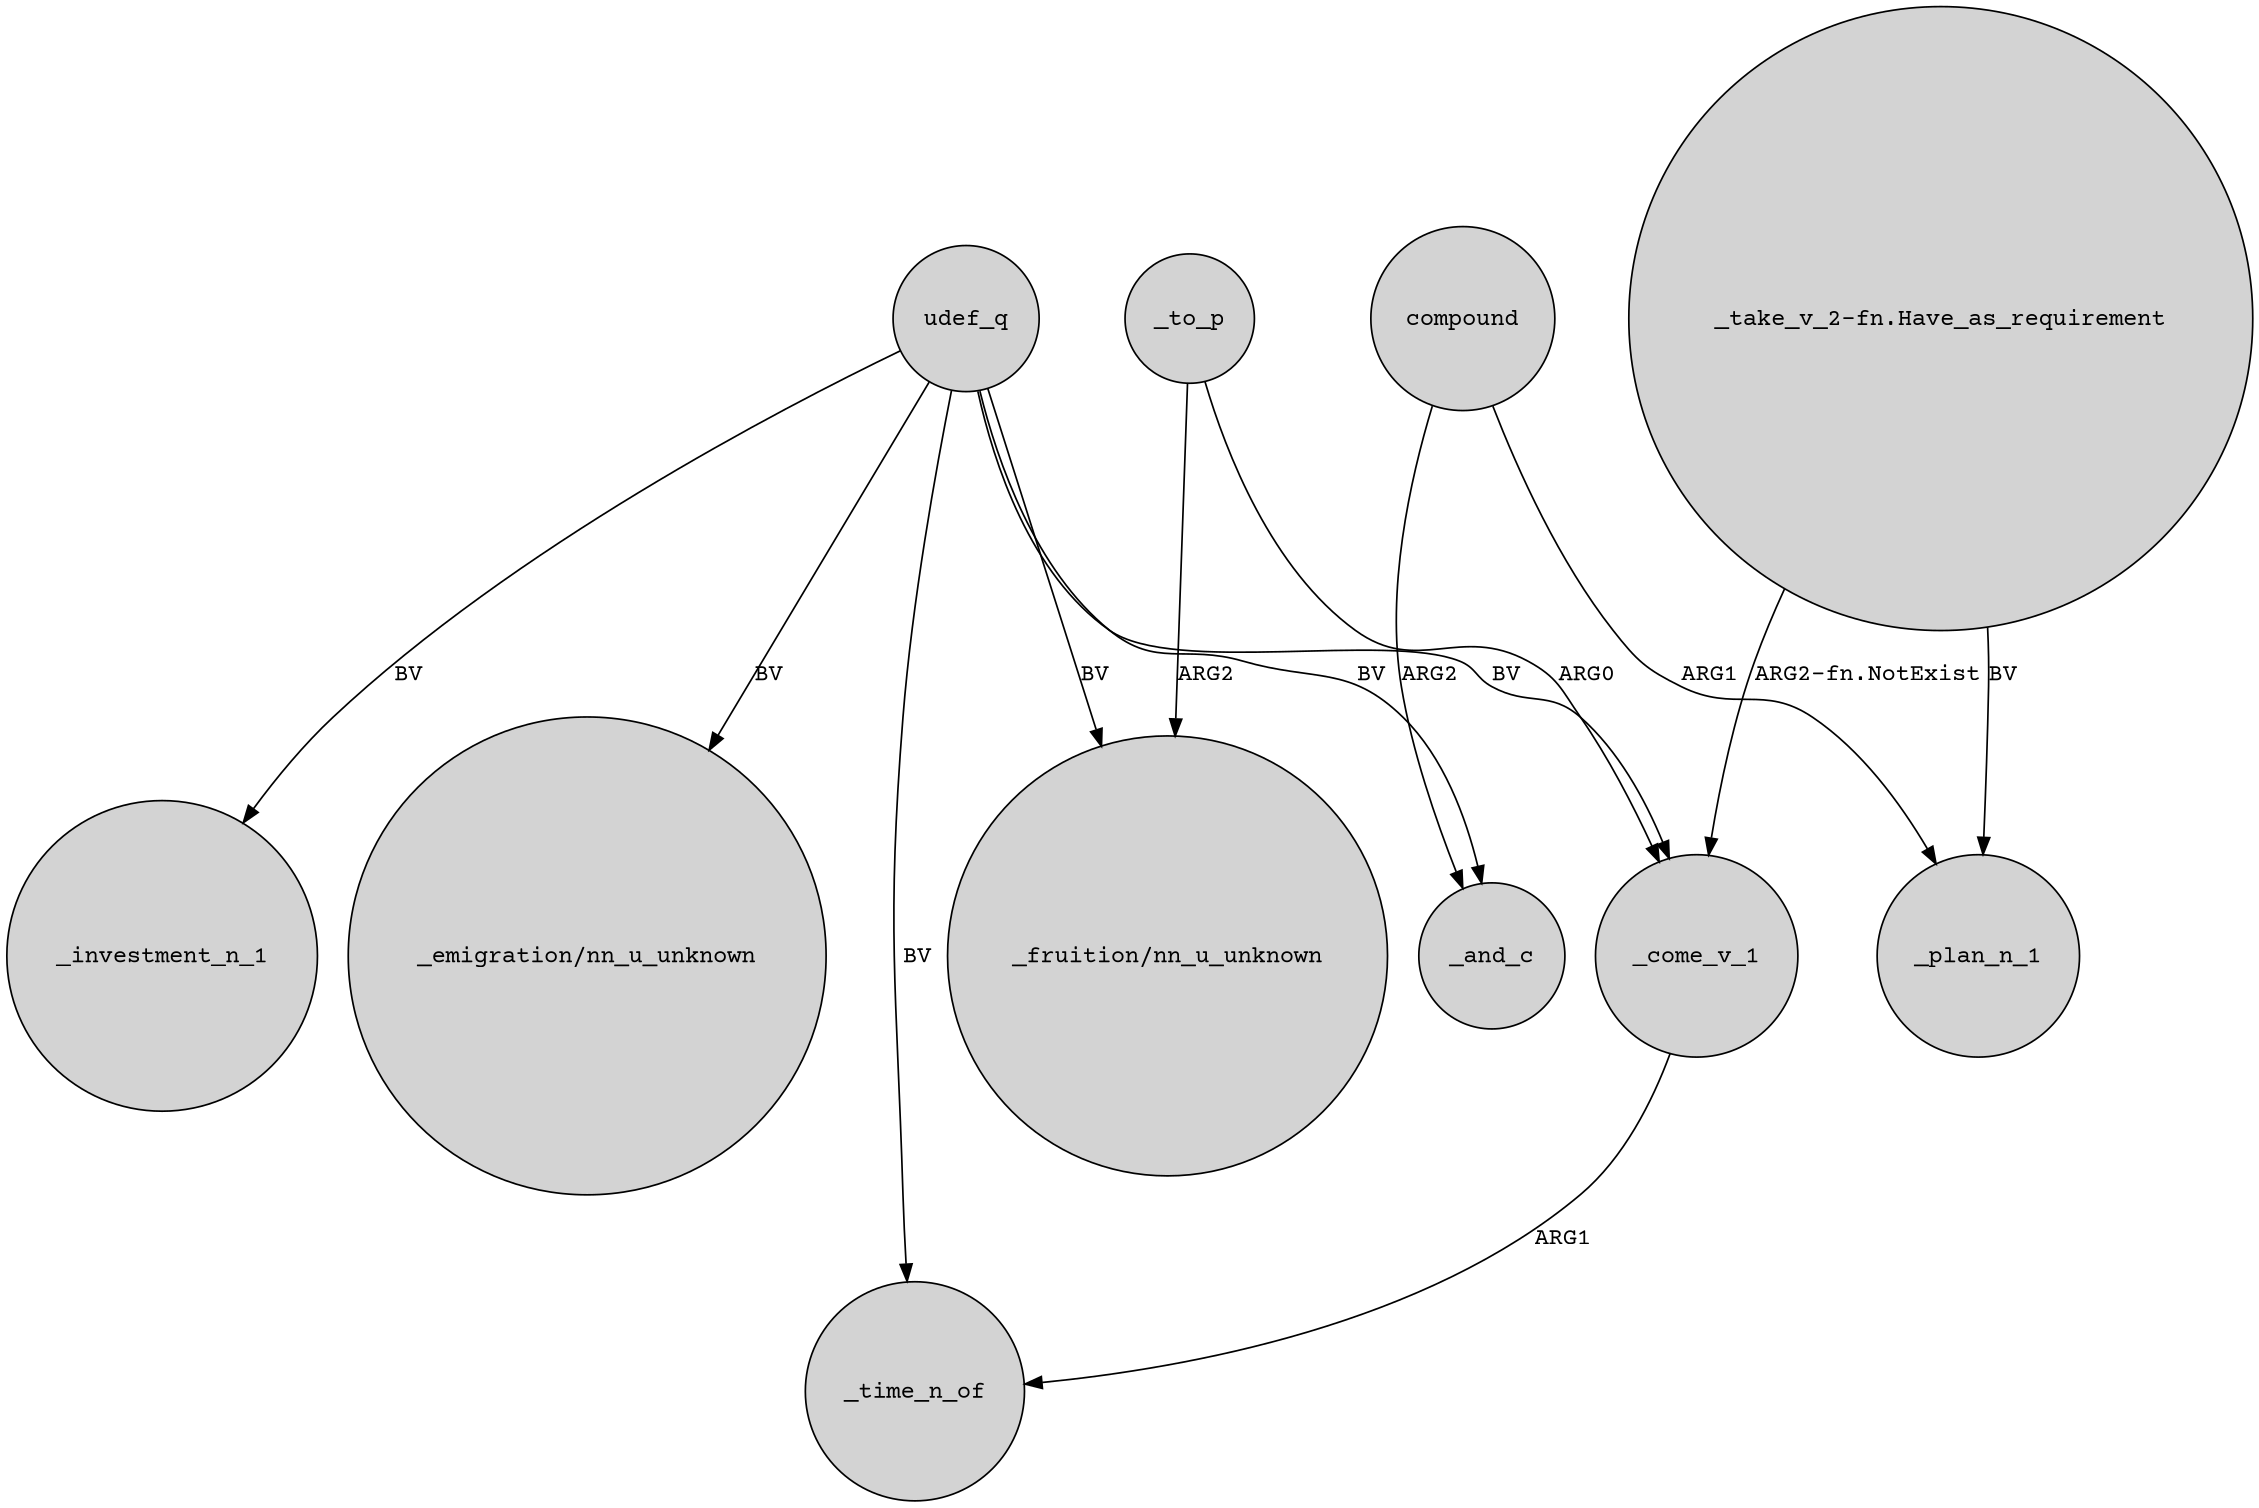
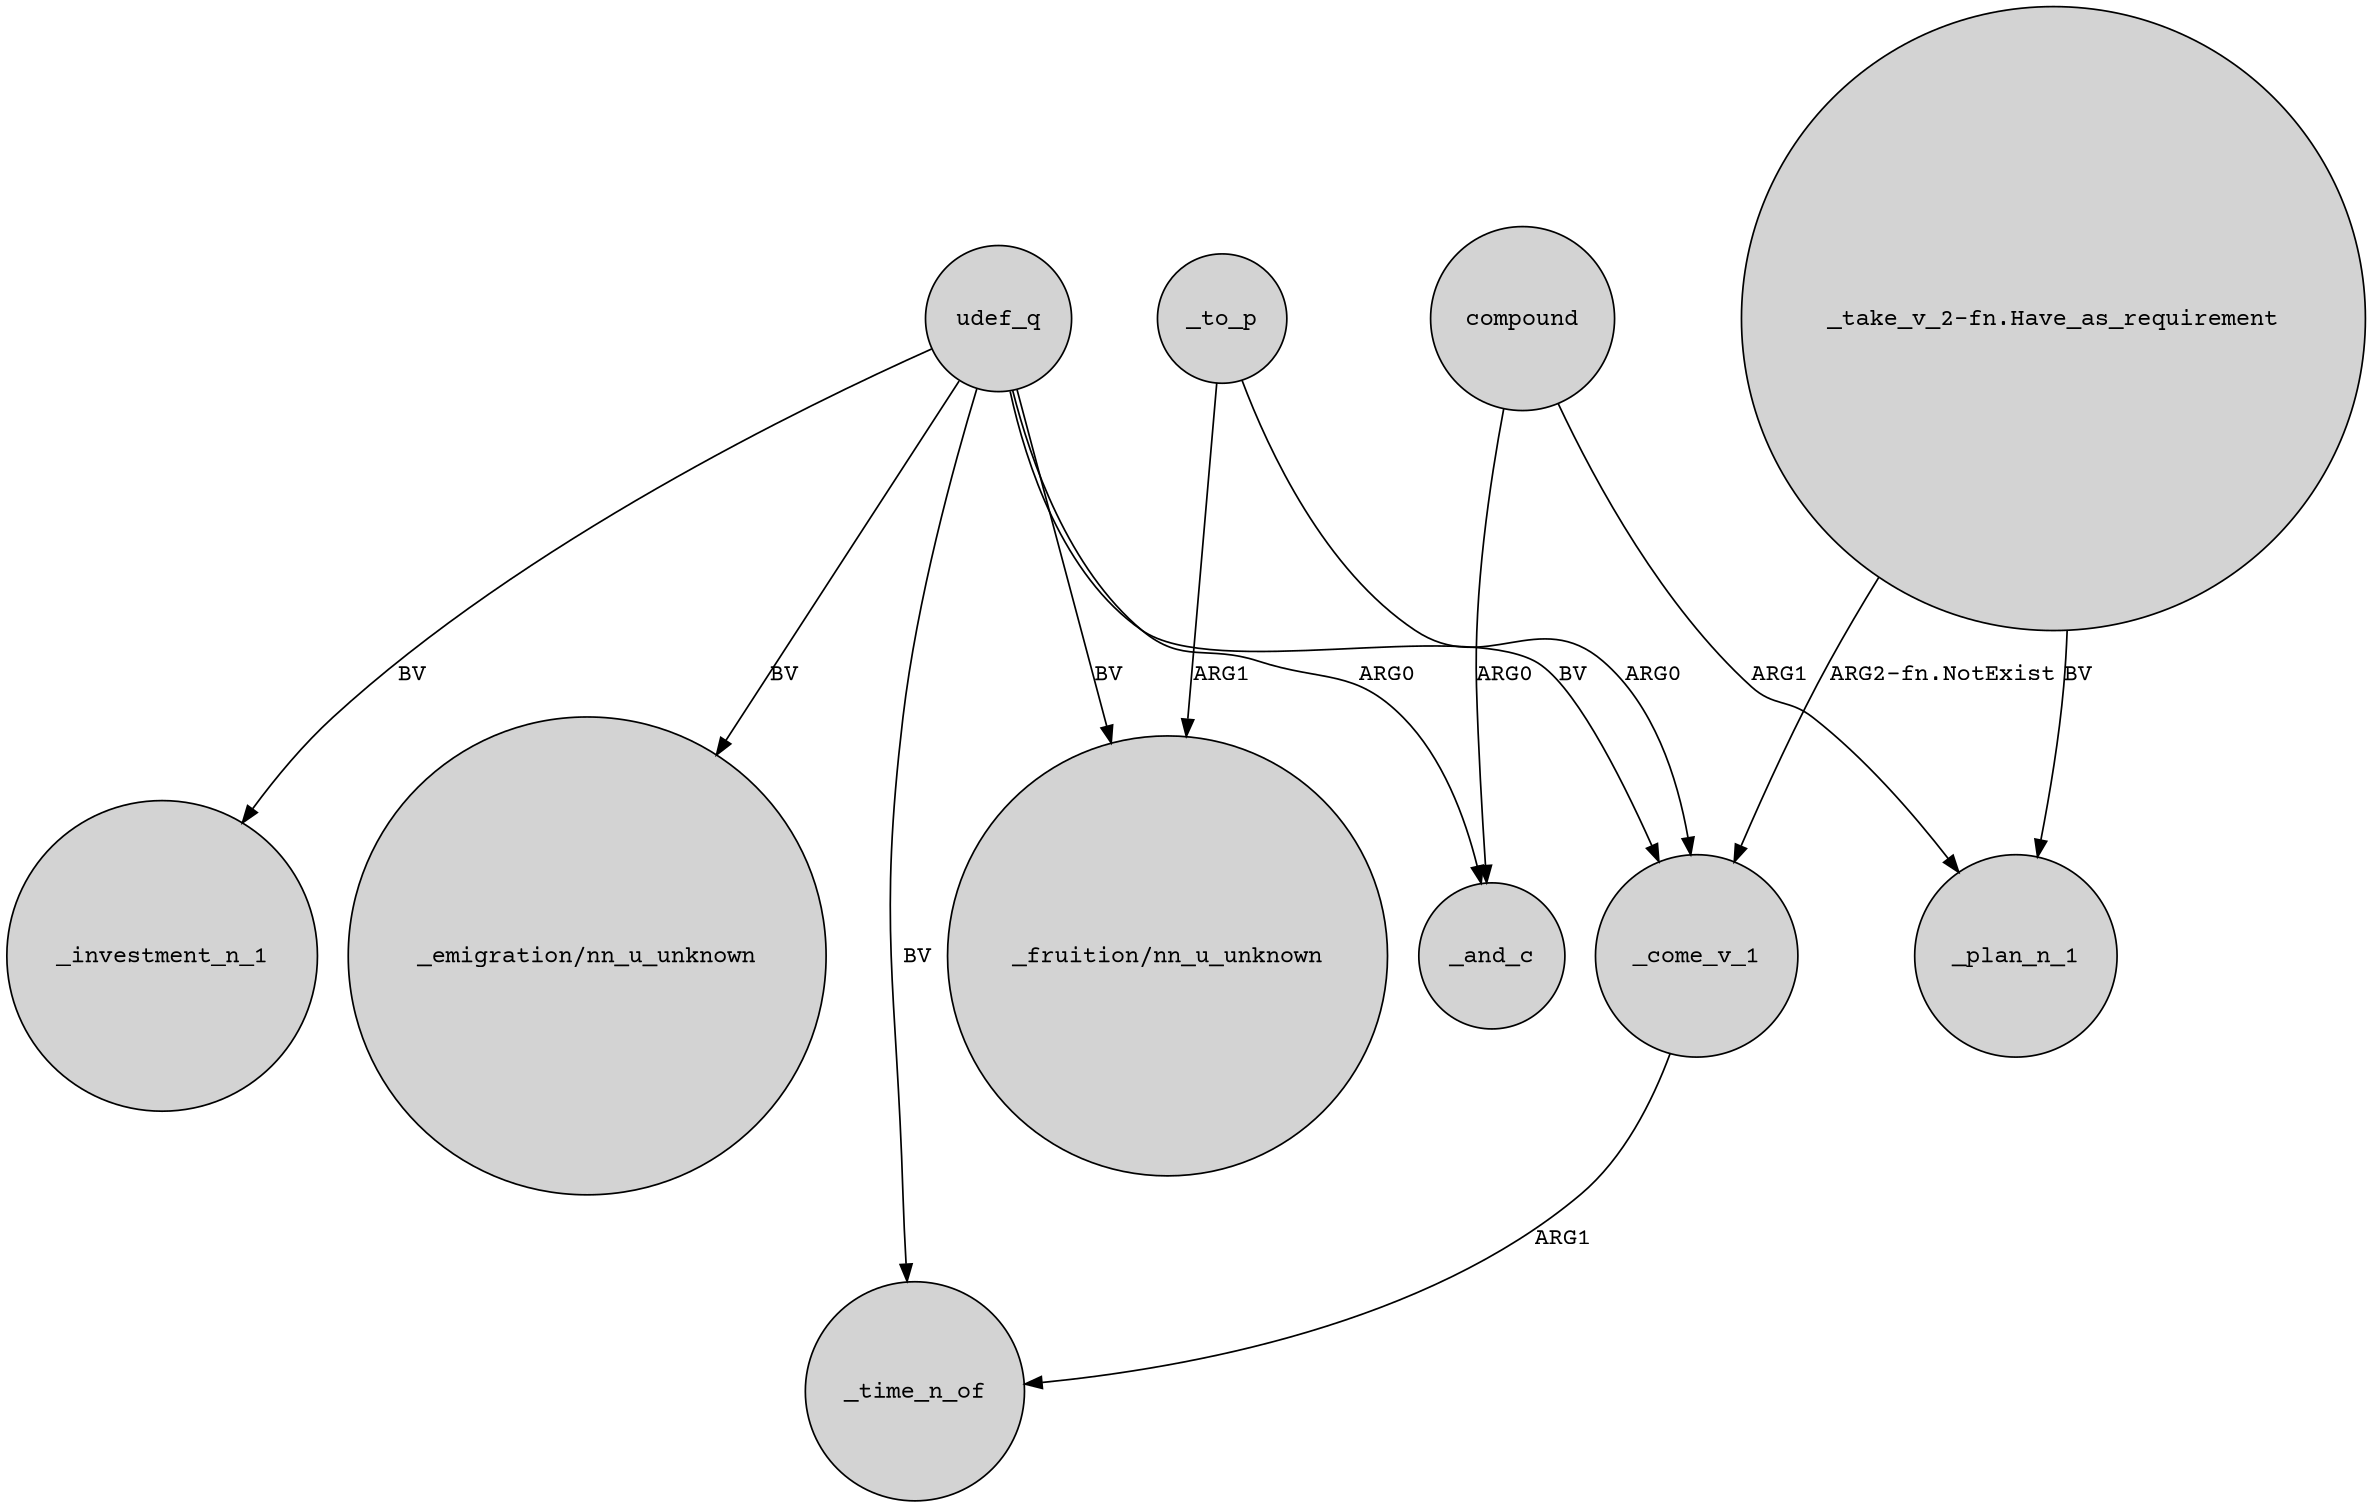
(1207, 674) -> (1222, 674)
(1372, 674) -> (1388, 674)
(1430, 674) -> (1506, 674)
